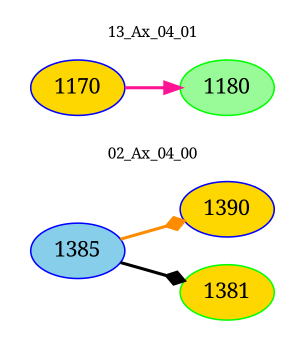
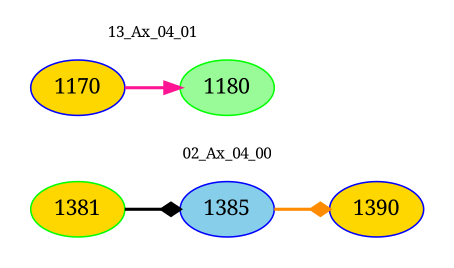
(143, 269) -> (143, 209)
